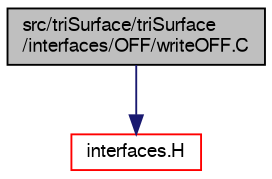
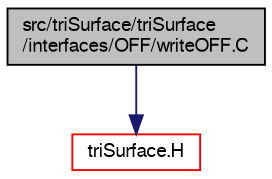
(136, 152) -> (136, 152)
